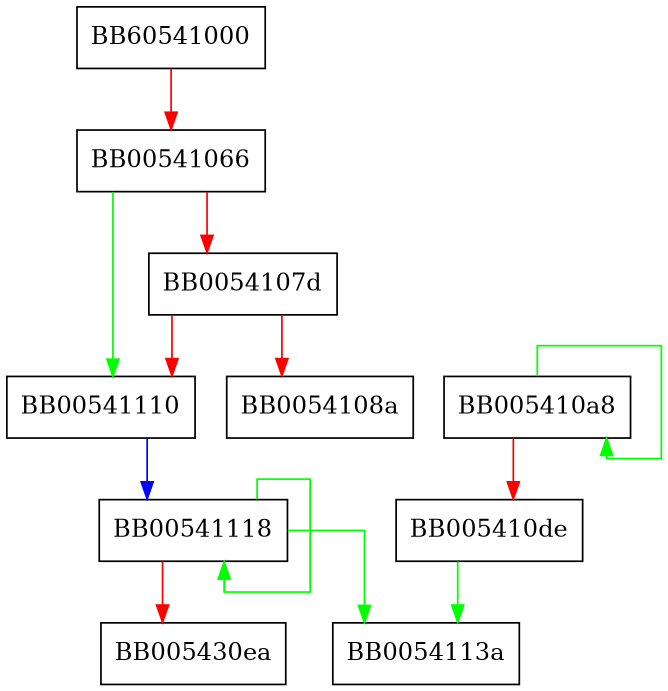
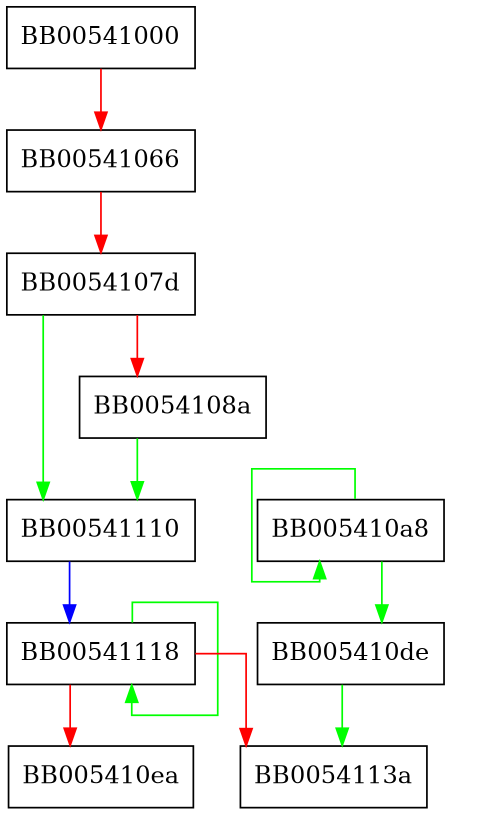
(171, 38) -> (101, 38)
(113, 276) -> (137, 460)
(172, 337) -> (43, 399)
(513, 460) -> (382, 583)
(364, 530) -> (246, 666)
(193, 654) -> (101, 777)
